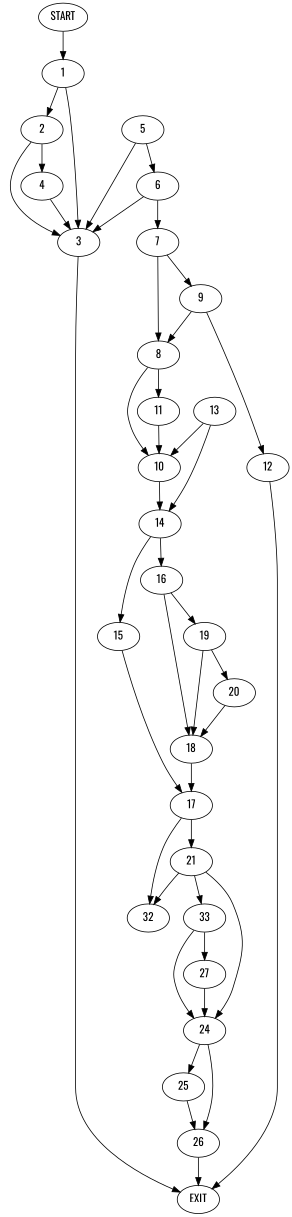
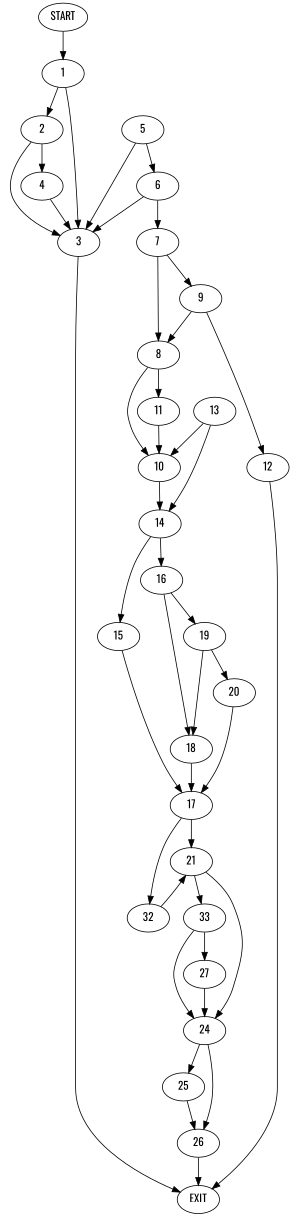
(215, 718) -> (225, 748)
(168, 885) -> (171, 895)
